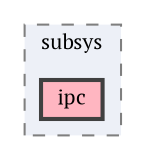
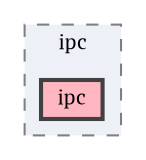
(73, 44) -> (73, 44)
